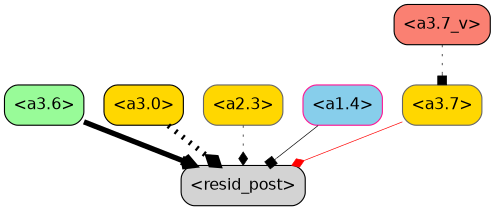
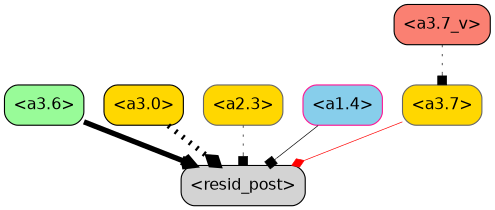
(243, 139) -> (243, 140)
